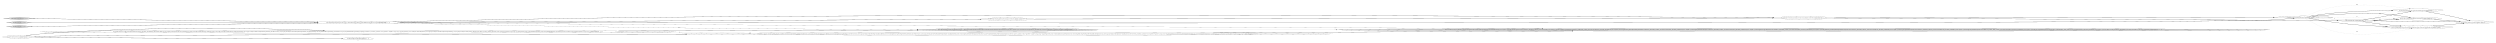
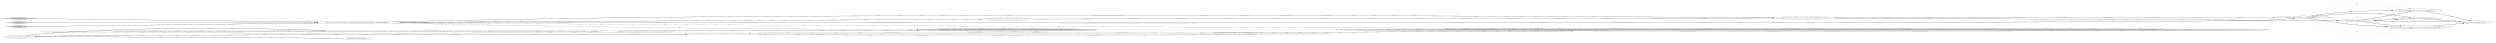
(189, 38) -> (190, 37)
